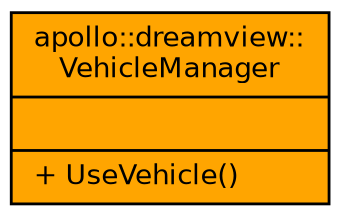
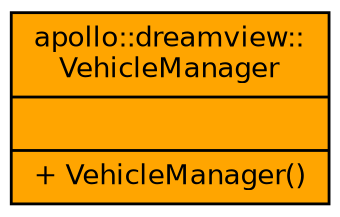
(136, 176) -> (170, 176)
